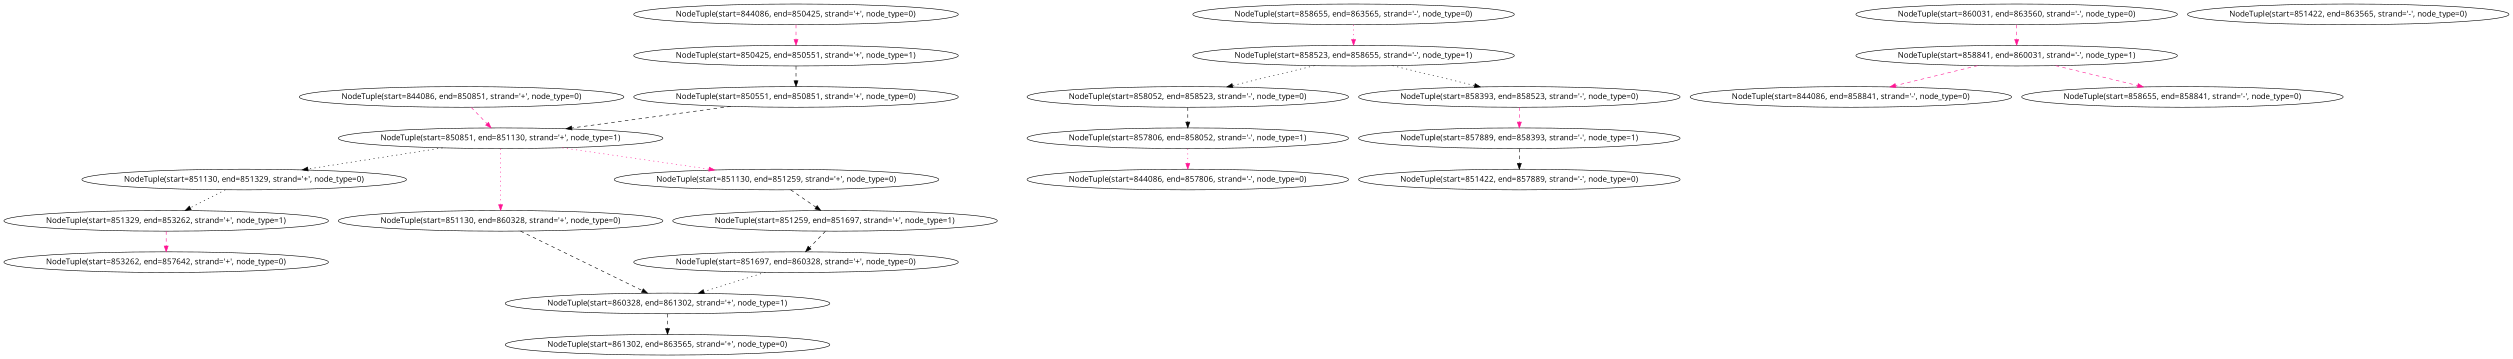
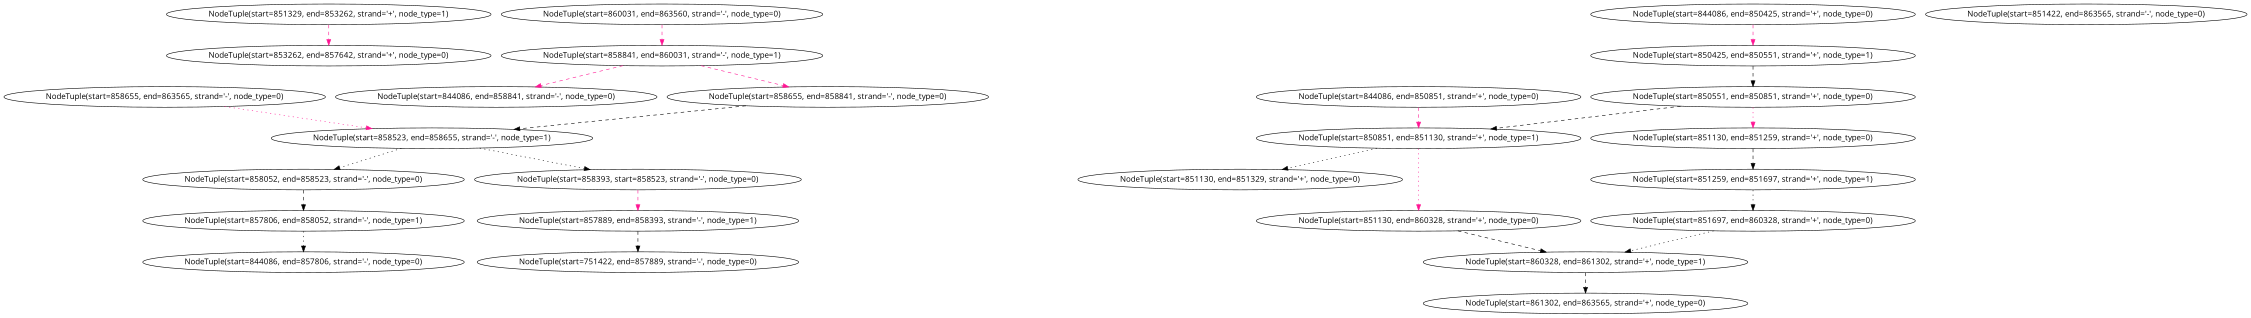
(1519, 97) -> (638, 180)
none -> (633, 117)
(1188, 156) -> (304, 239)
(636, 158) -> (1753, 115)
(1519, 180) -> (638, 262)
(208, 199) -> none
(817, 239) -> (1753, 197)
